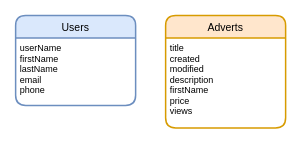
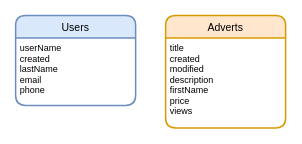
(40, 48) -> (40, 48)
